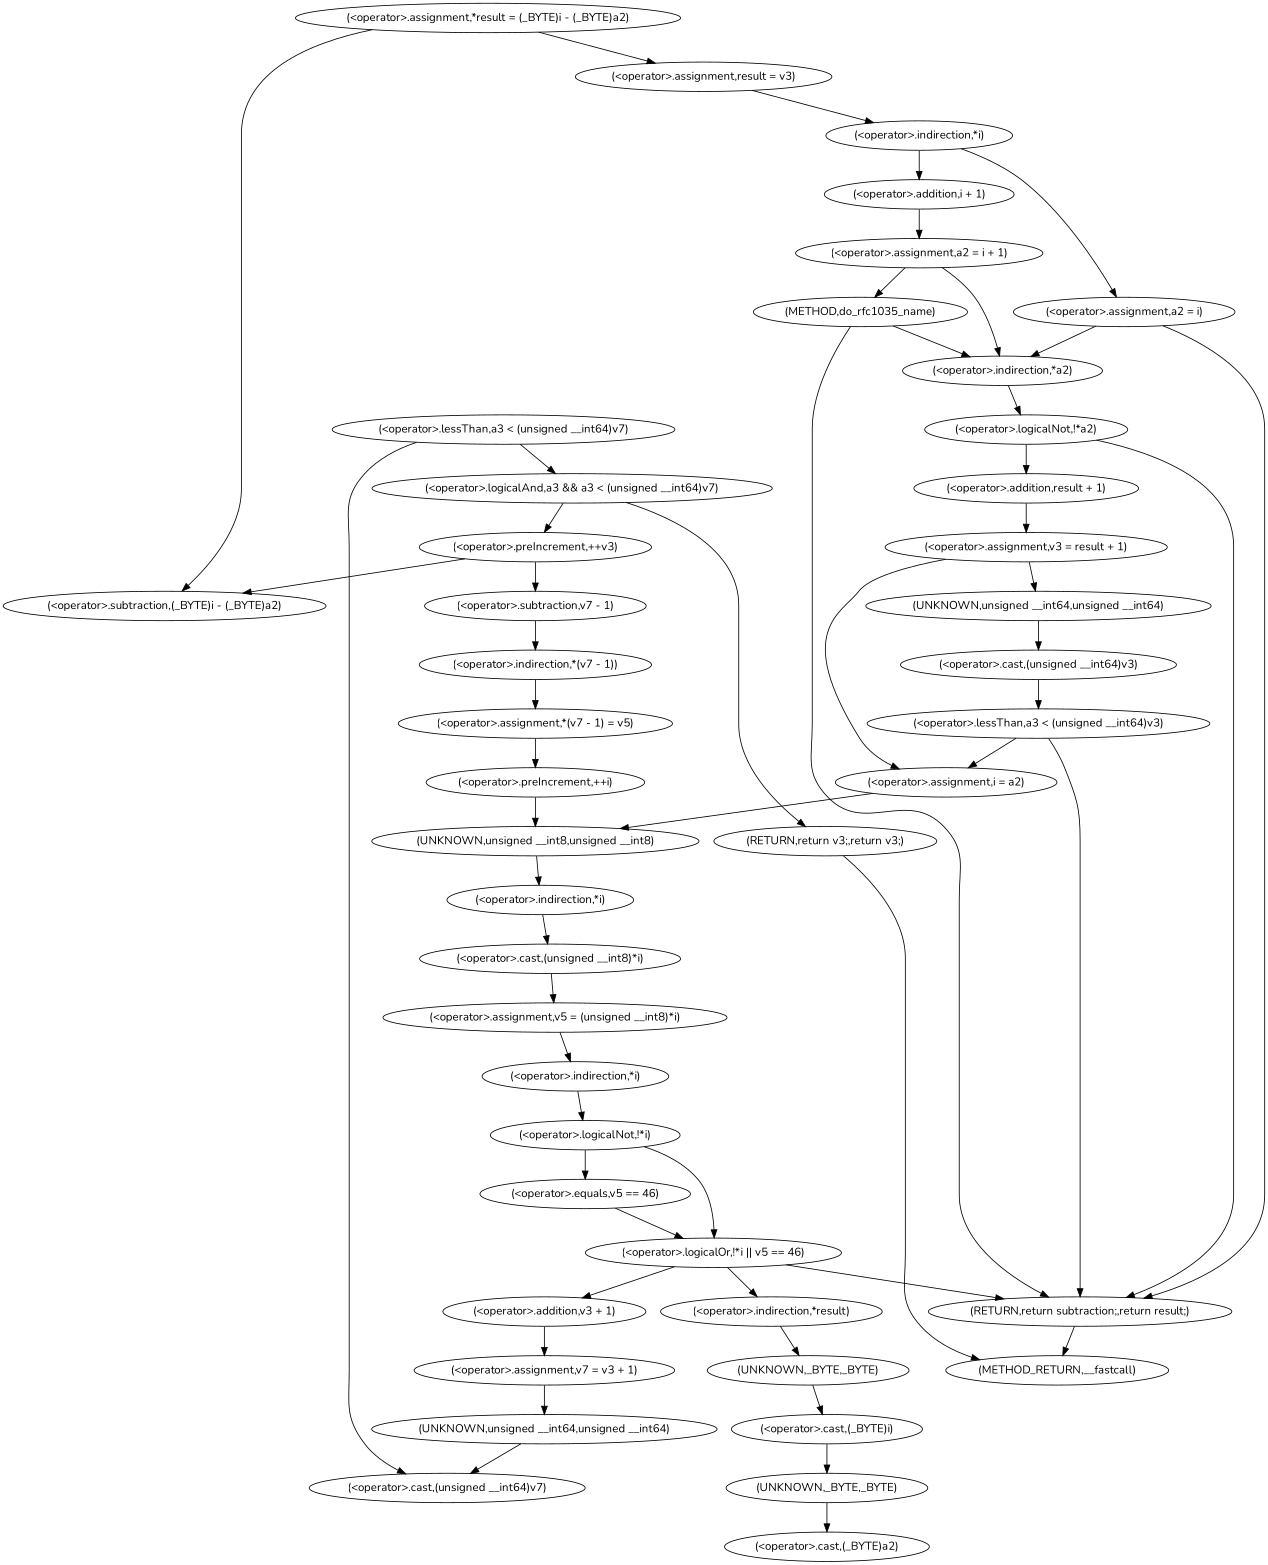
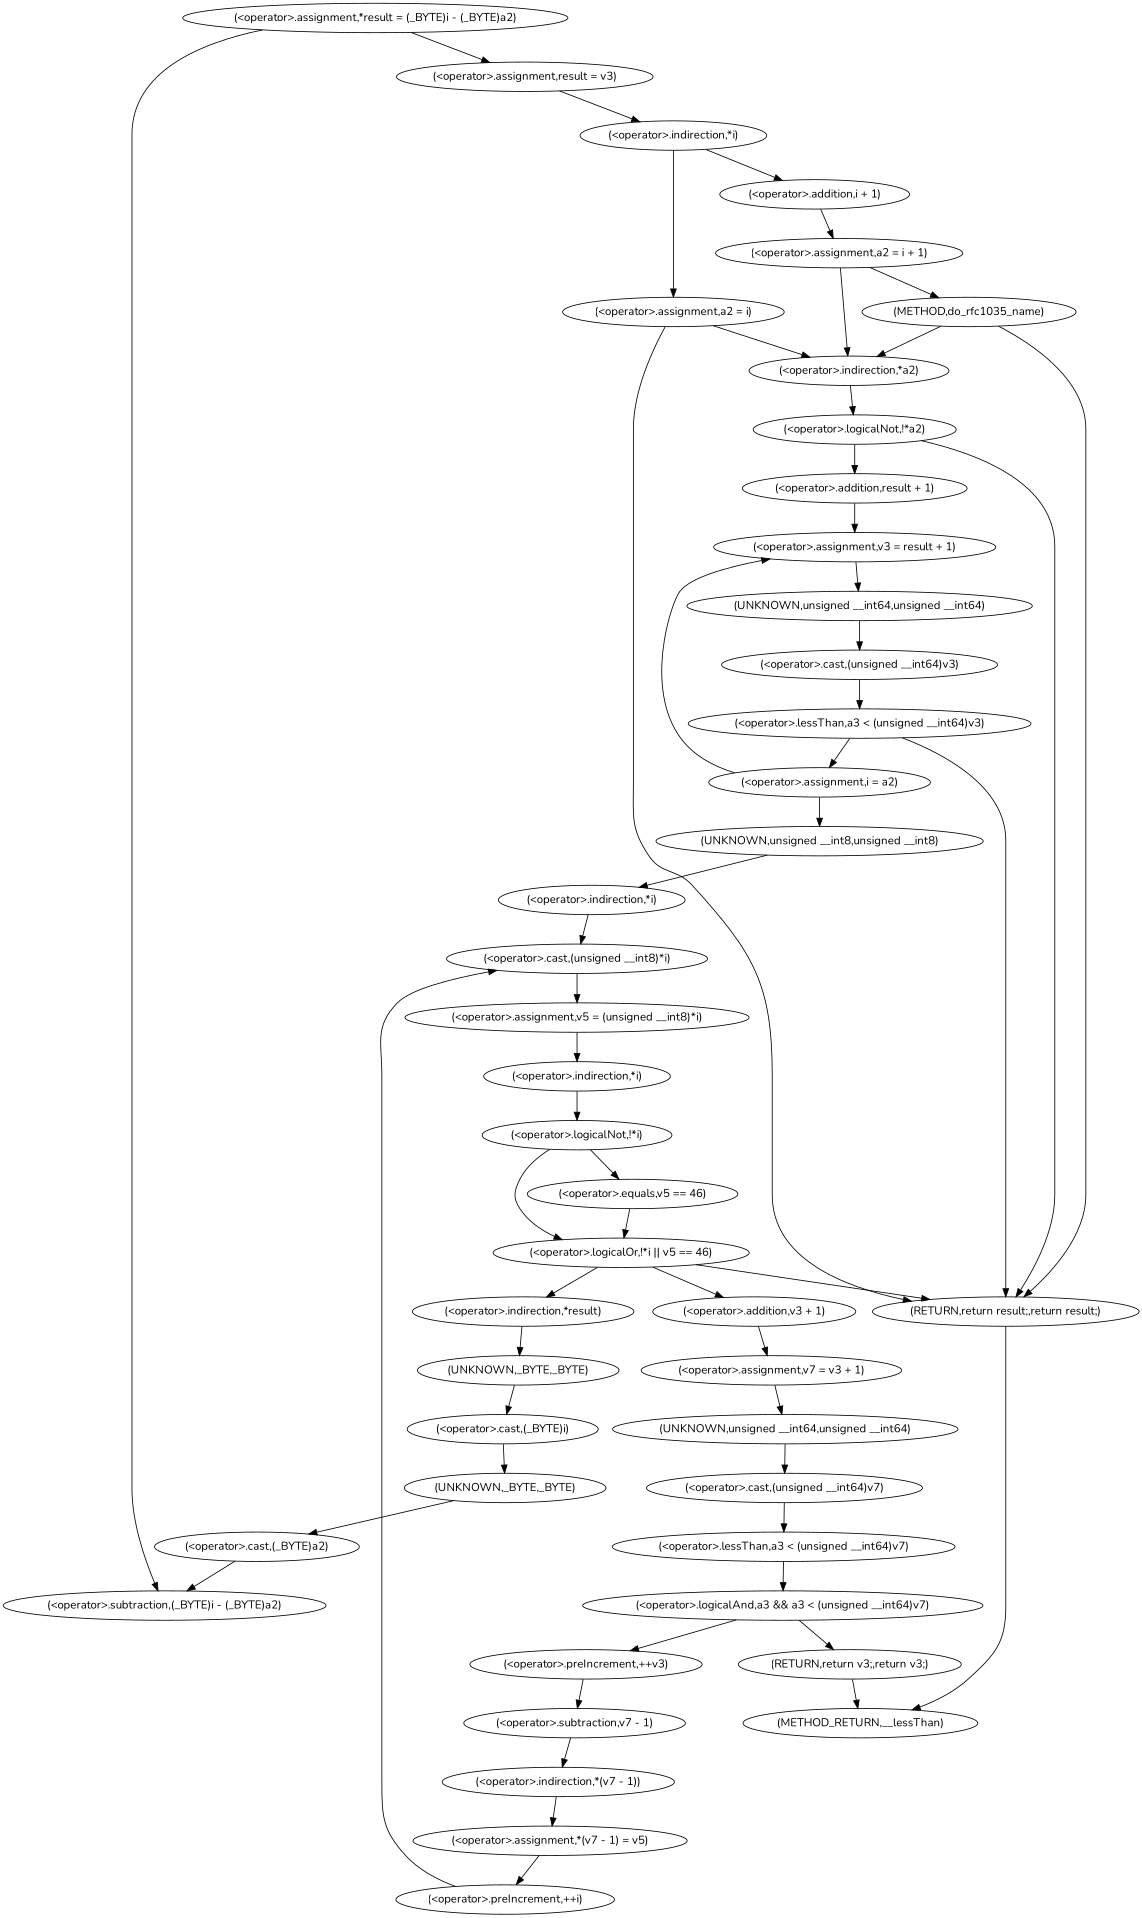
(358, 575) -> (215, 1574)
(827, 637) -> (663, 654)
(535, 808) -> (382, 1411)
(349, 949) -> (784, 1513)
(1080, 1312) -> (1006, 1312)
(1057, 1370) -> (860, 1723)
